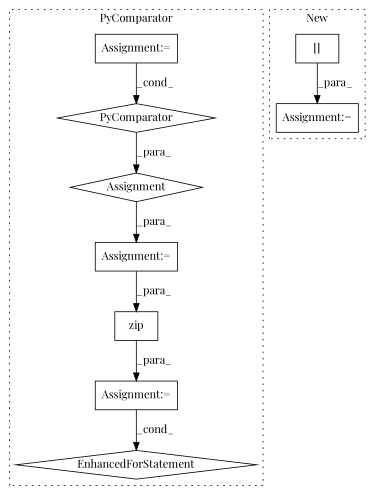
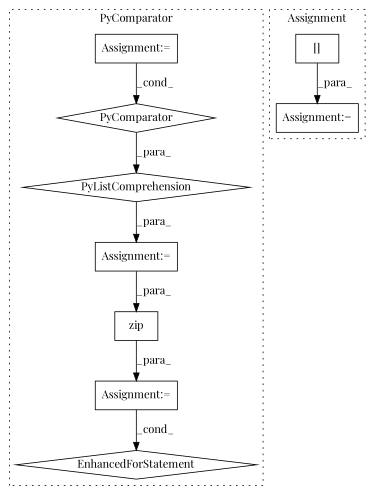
(317, 19) -> (317, 19)
(136, 187) -> (136, 187)
